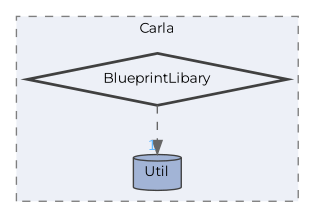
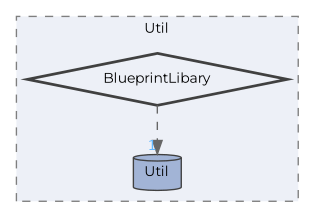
(157, 29) -> (157, 29)
